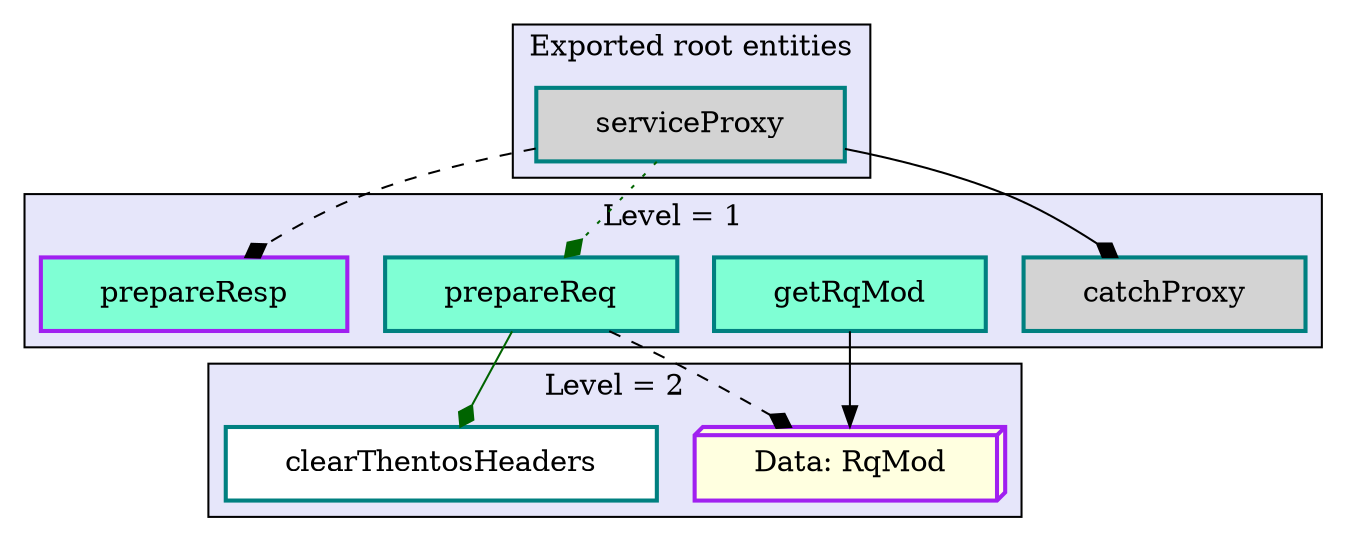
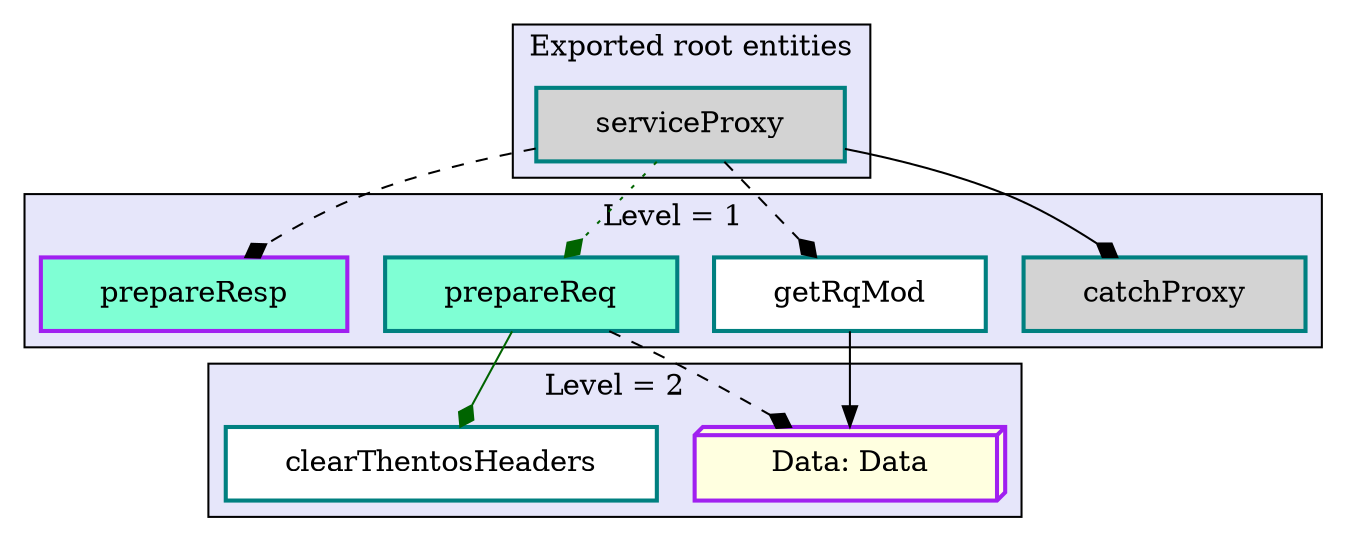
none -> (769, 208)
(850, 294) -> (850, 294)
(850, 464) -> (850, 464)
